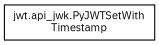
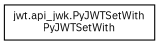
(80, 22) -> (80, 22)
